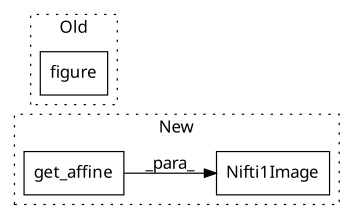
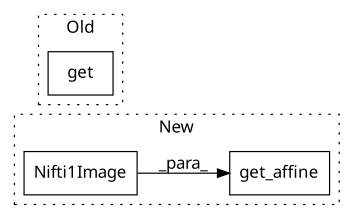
(74, 73) -> (81, 73)
(164, 173) -> (177, 173)
